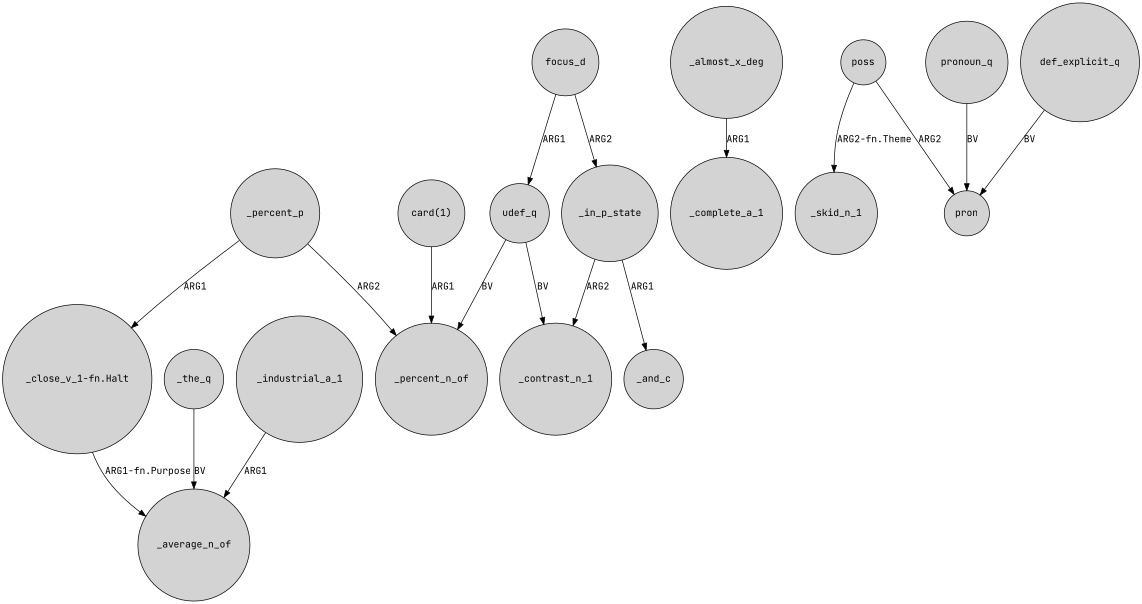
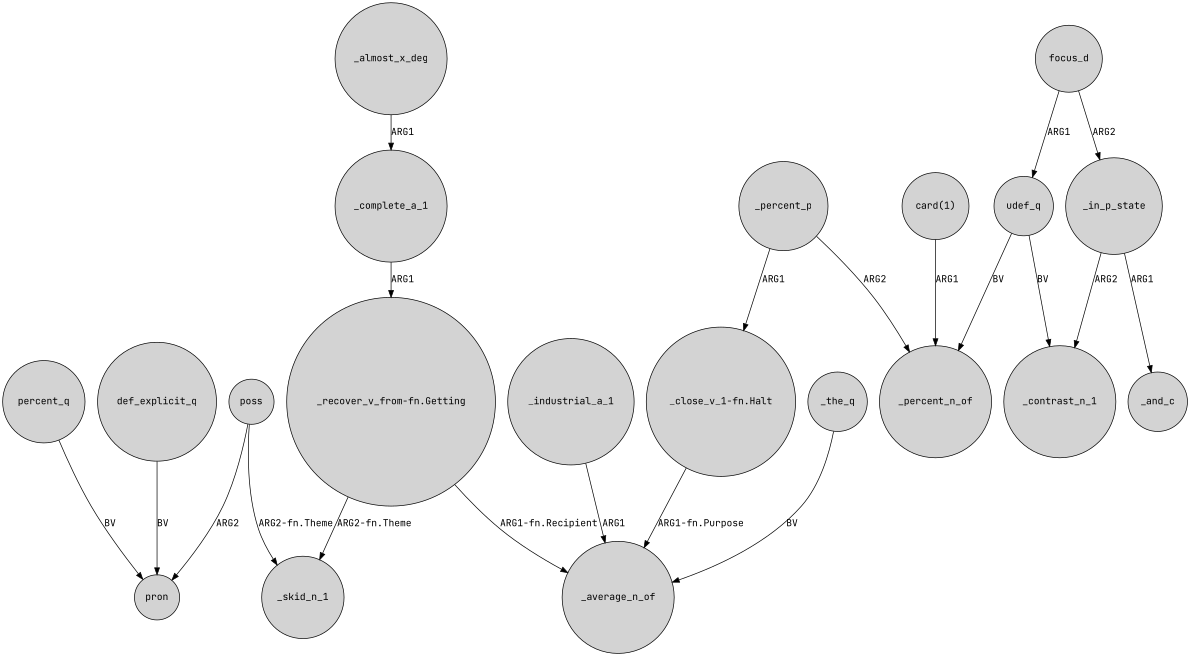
(967, 62) -> (44, 402)
none -> (391, 402)
